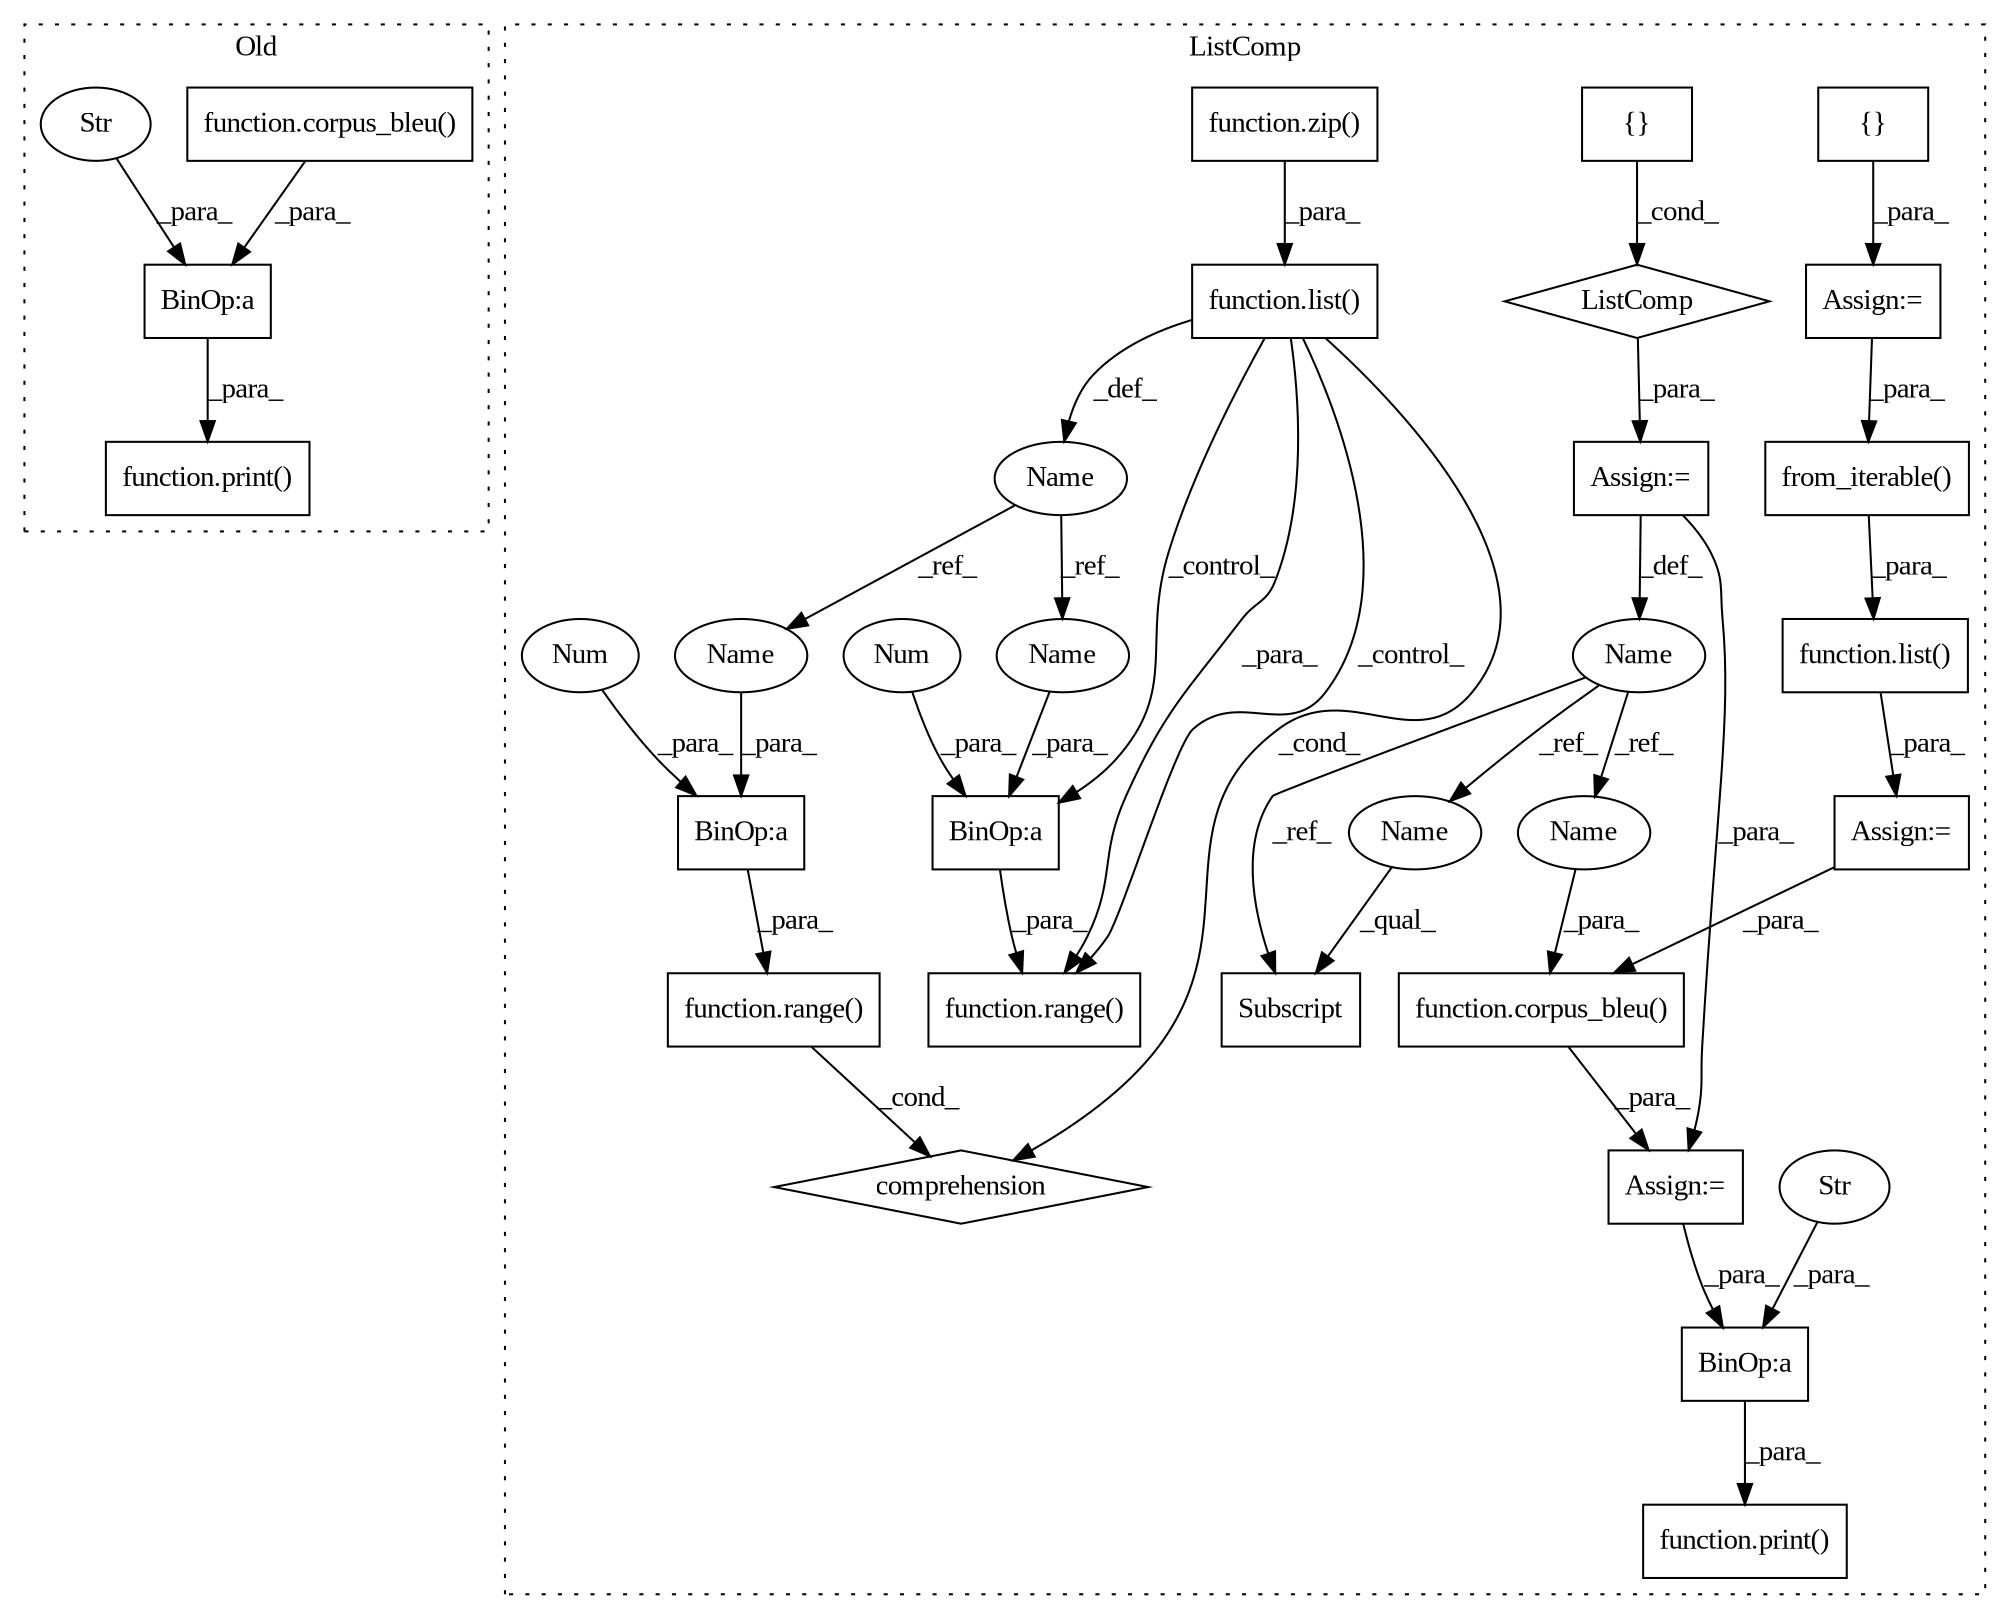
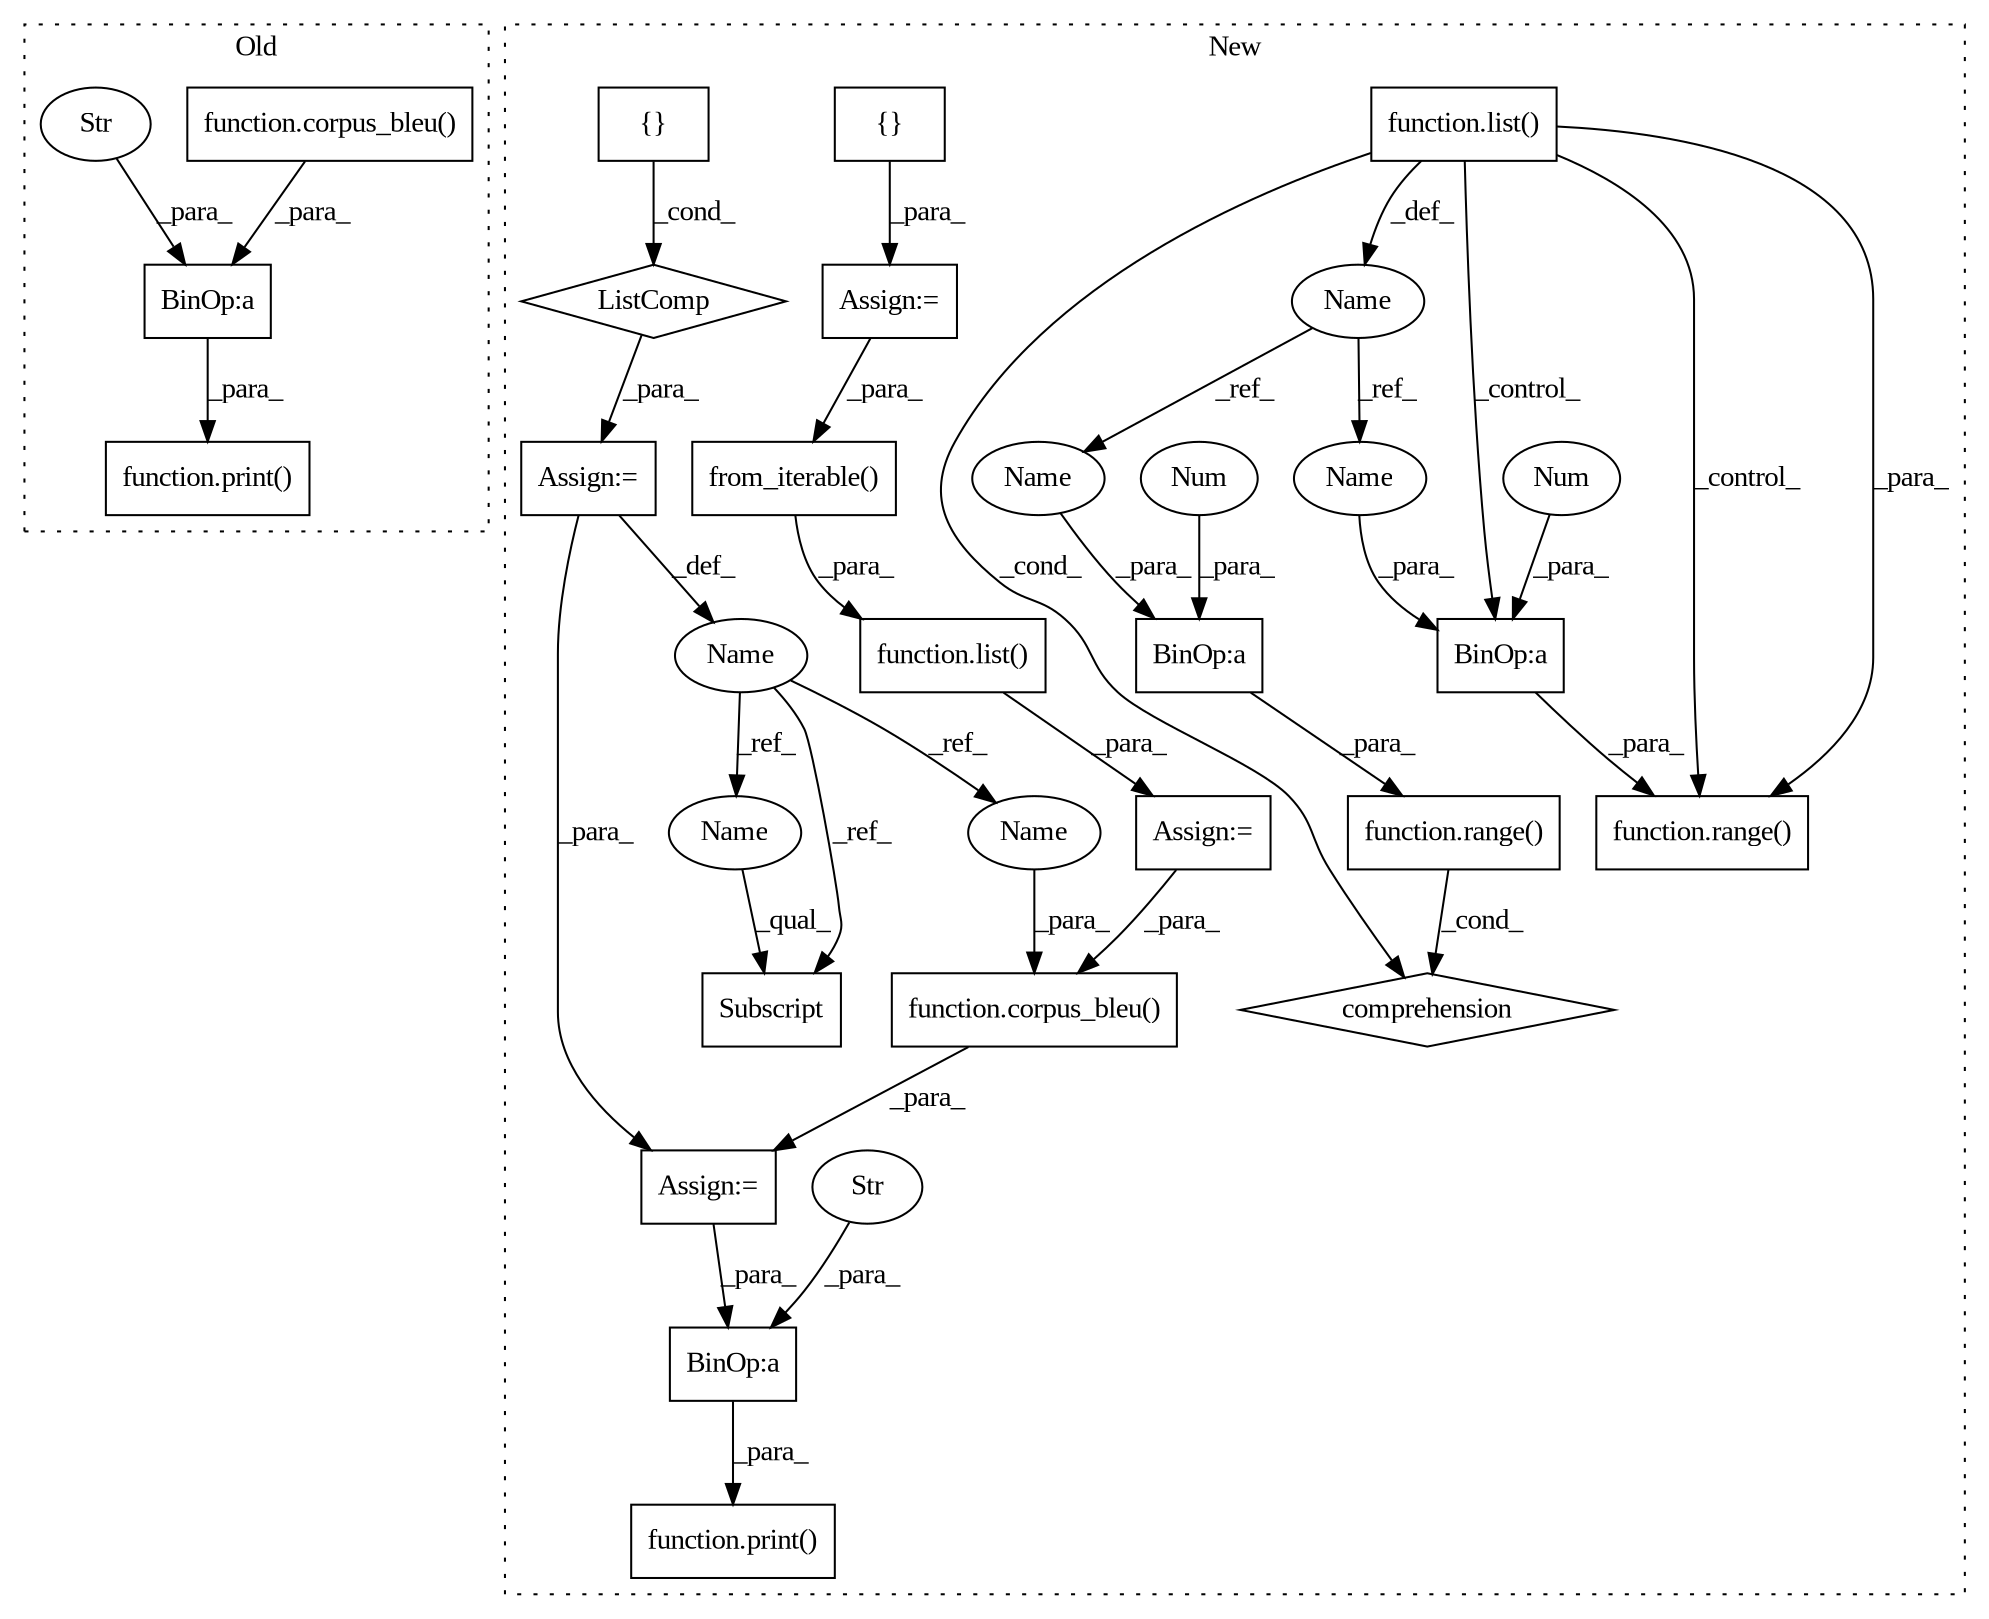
(1245, 48) -> (1235, 48)
(1285, 124) -> none
